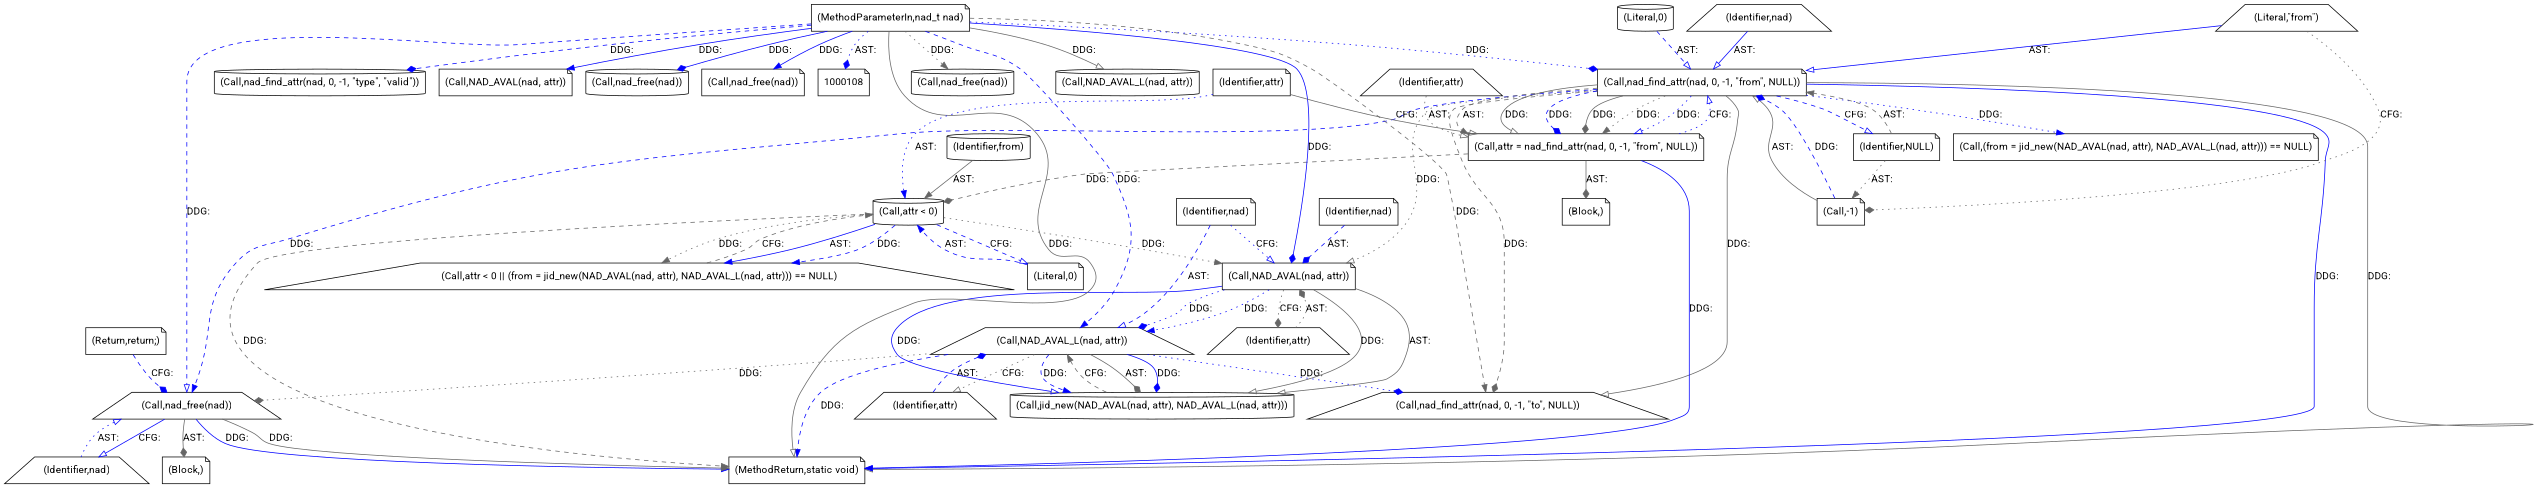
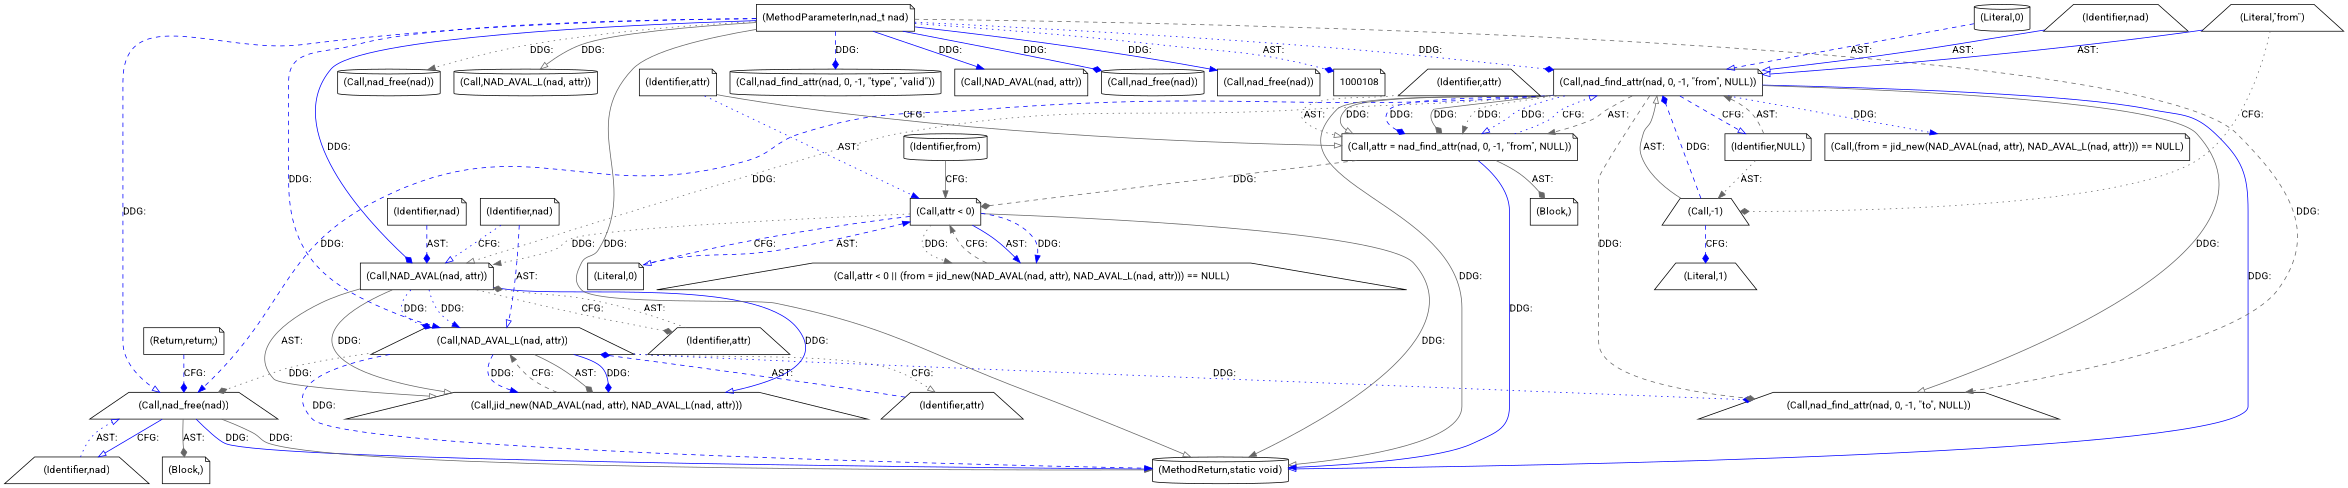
(966, 179) -> (958, 179)
(908, 212) -> (945, 212)
(1841, 212) -> (1706, 212)
(268, 260) -> (1339, 241)
none -> (1706, 276)
(1152, 406) -> (607, 406)
(797, 470) -> (1220, 470)
